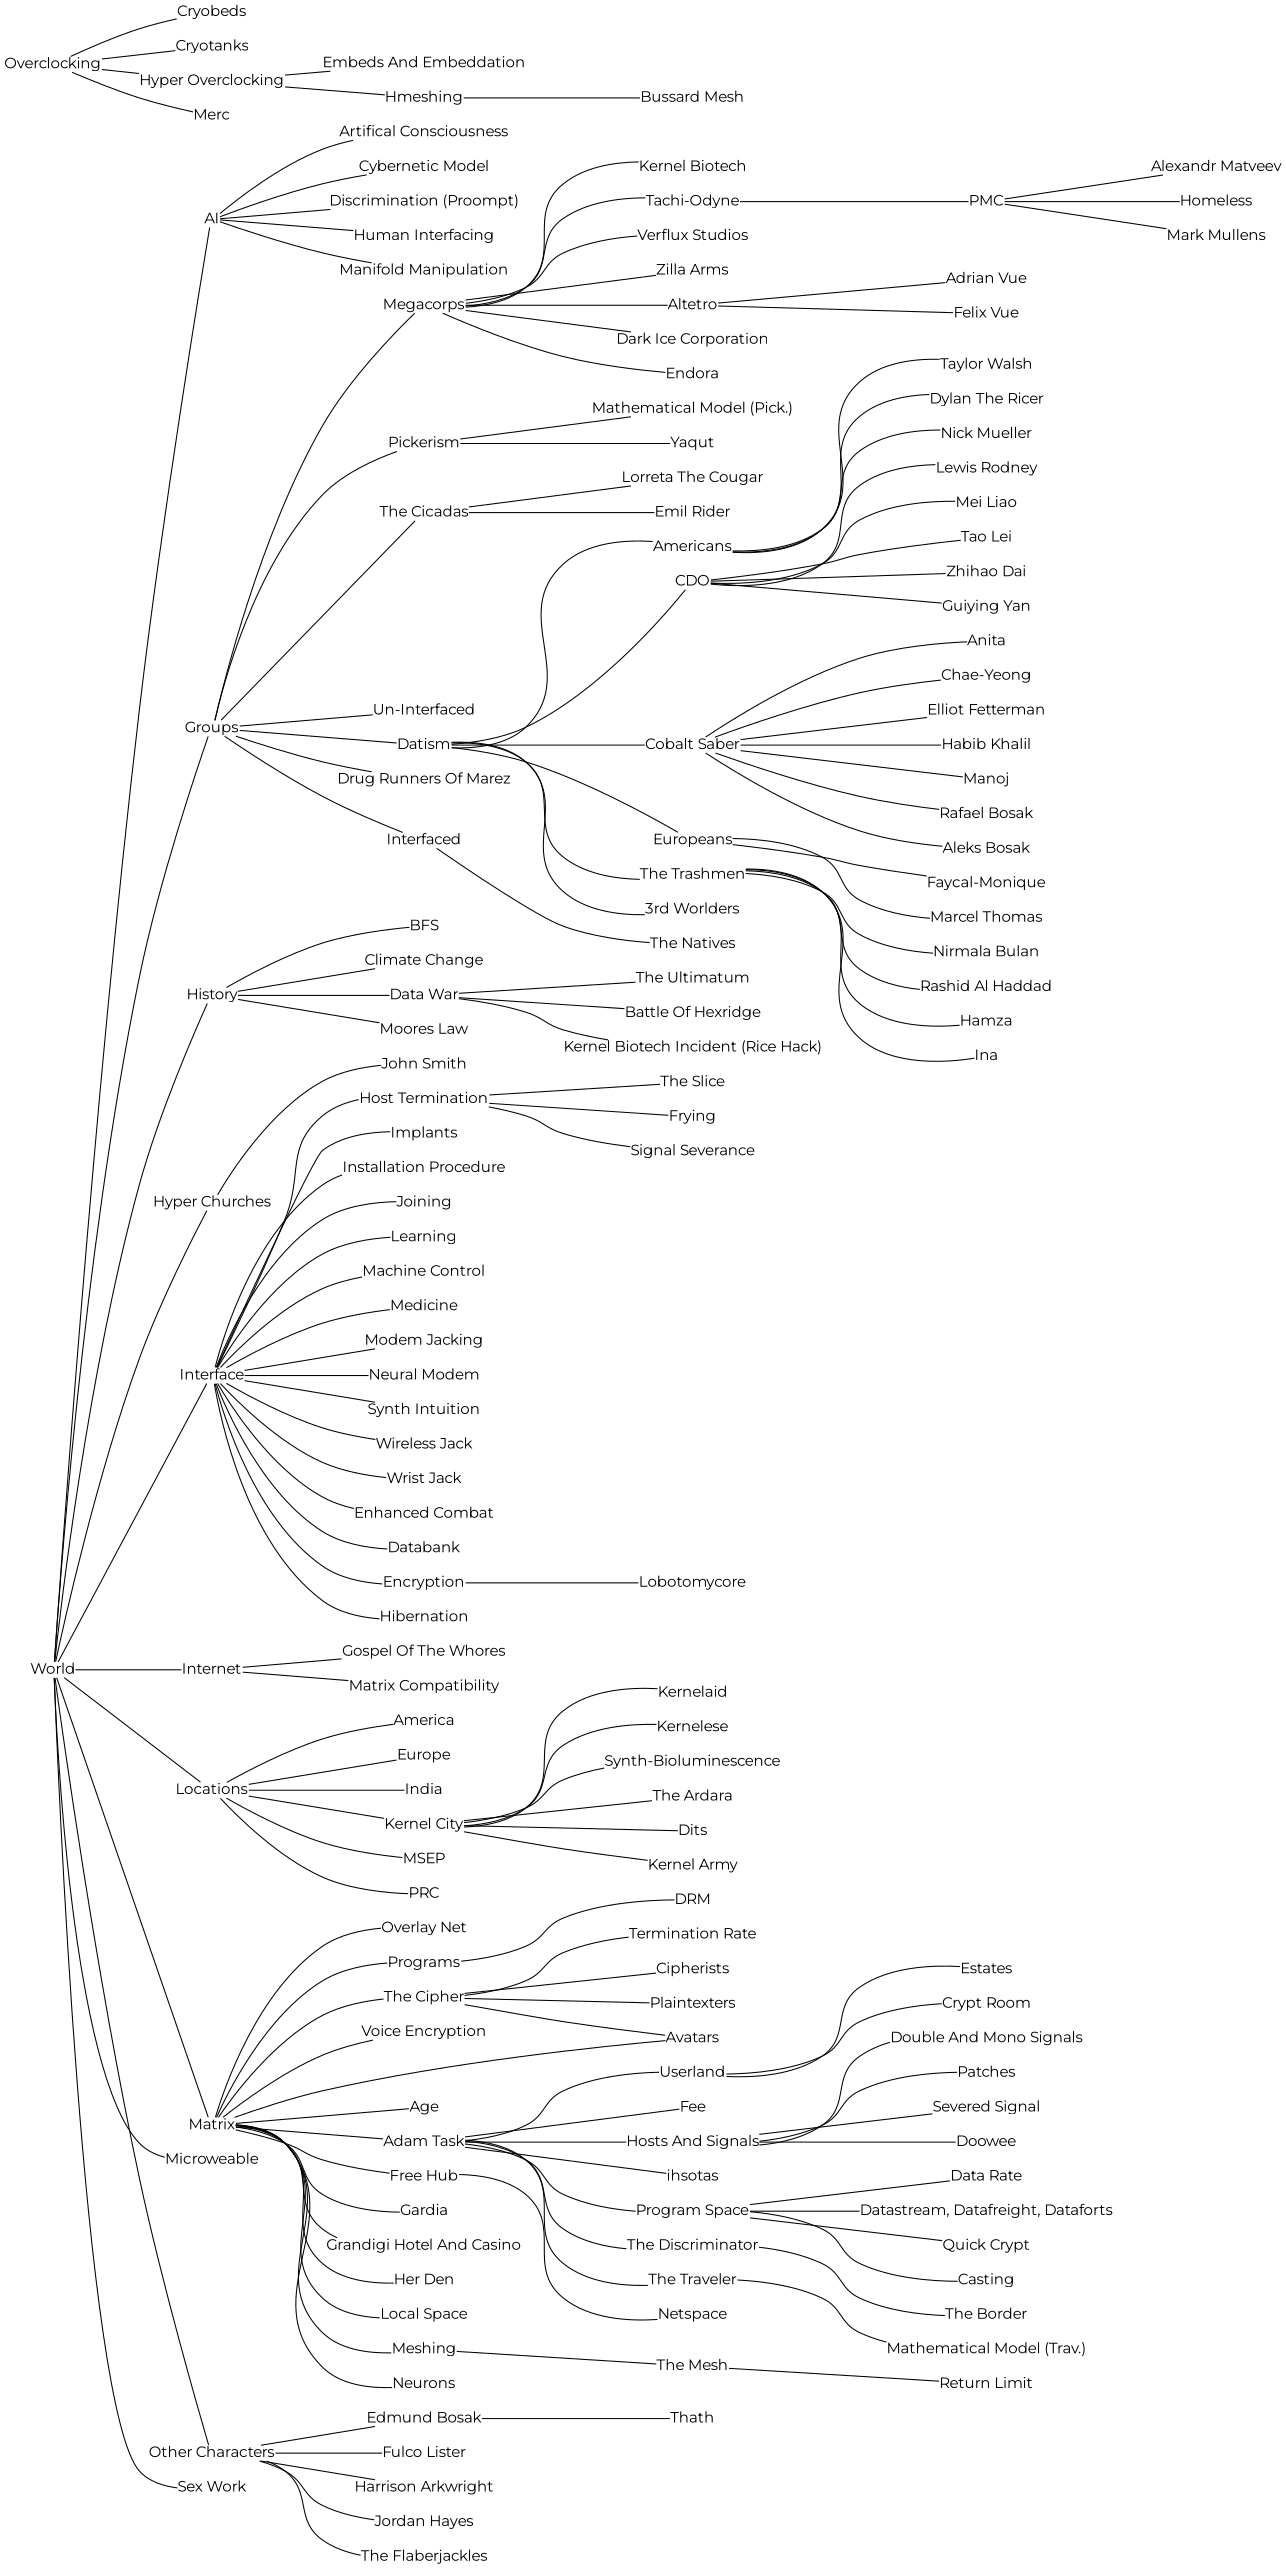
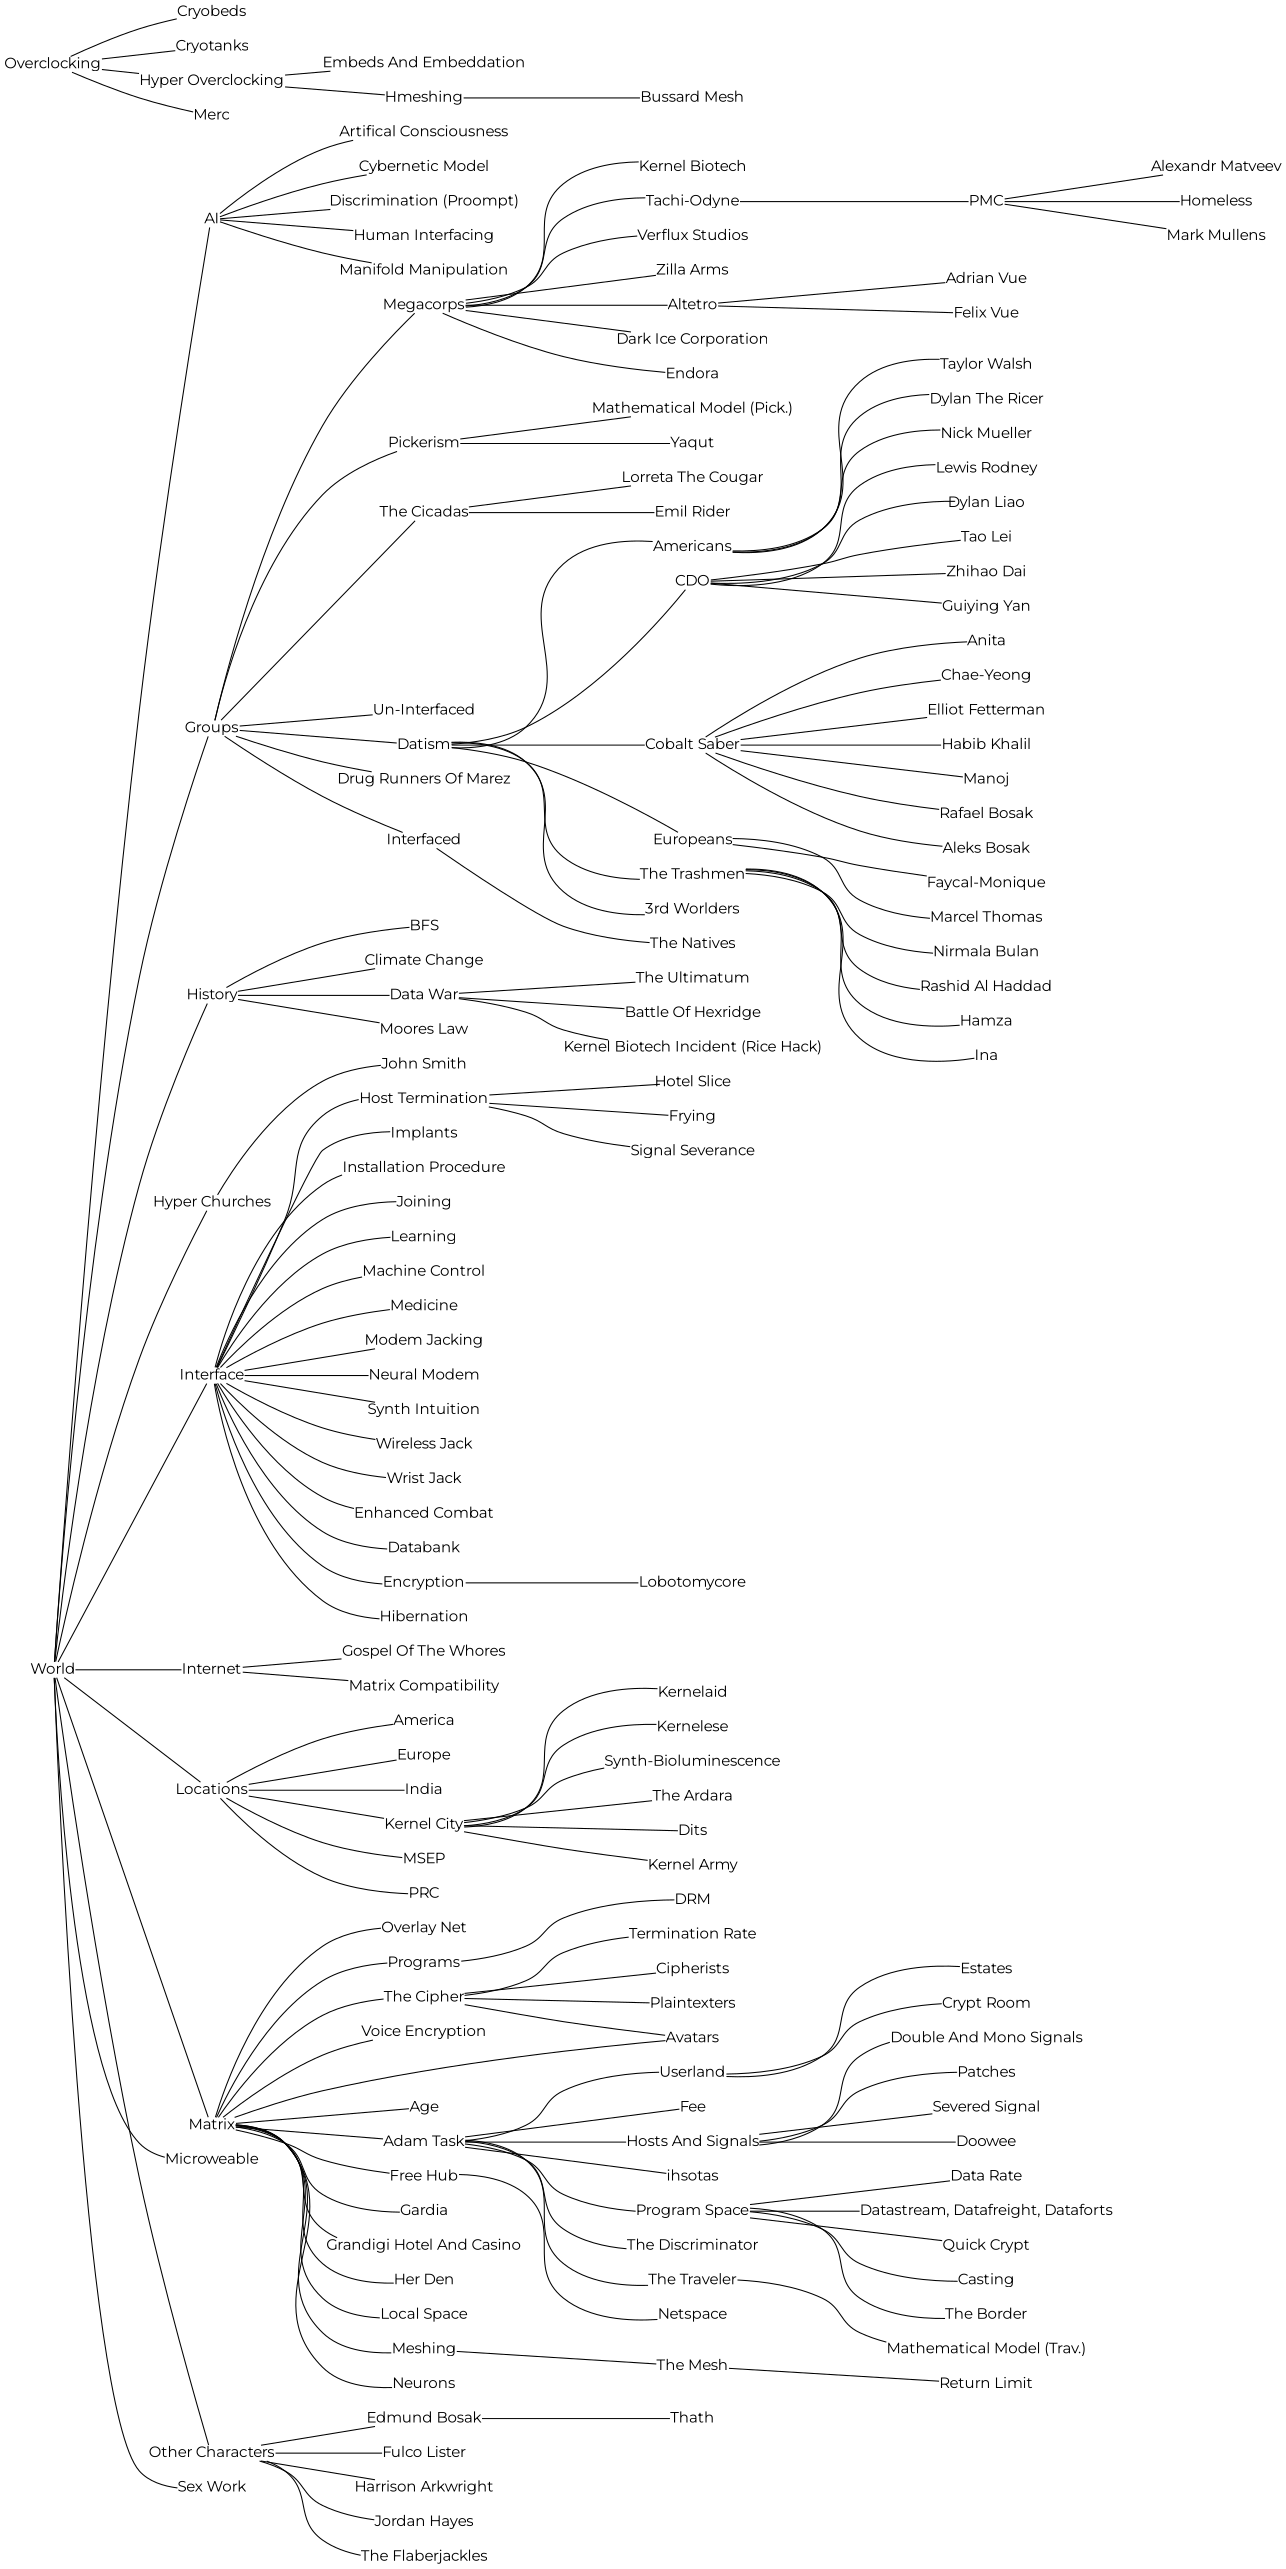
(986, 503) -> (986, 503)
(693, 1082) -> (693, 1082)
(848, 2290) -> (842, 2270)
